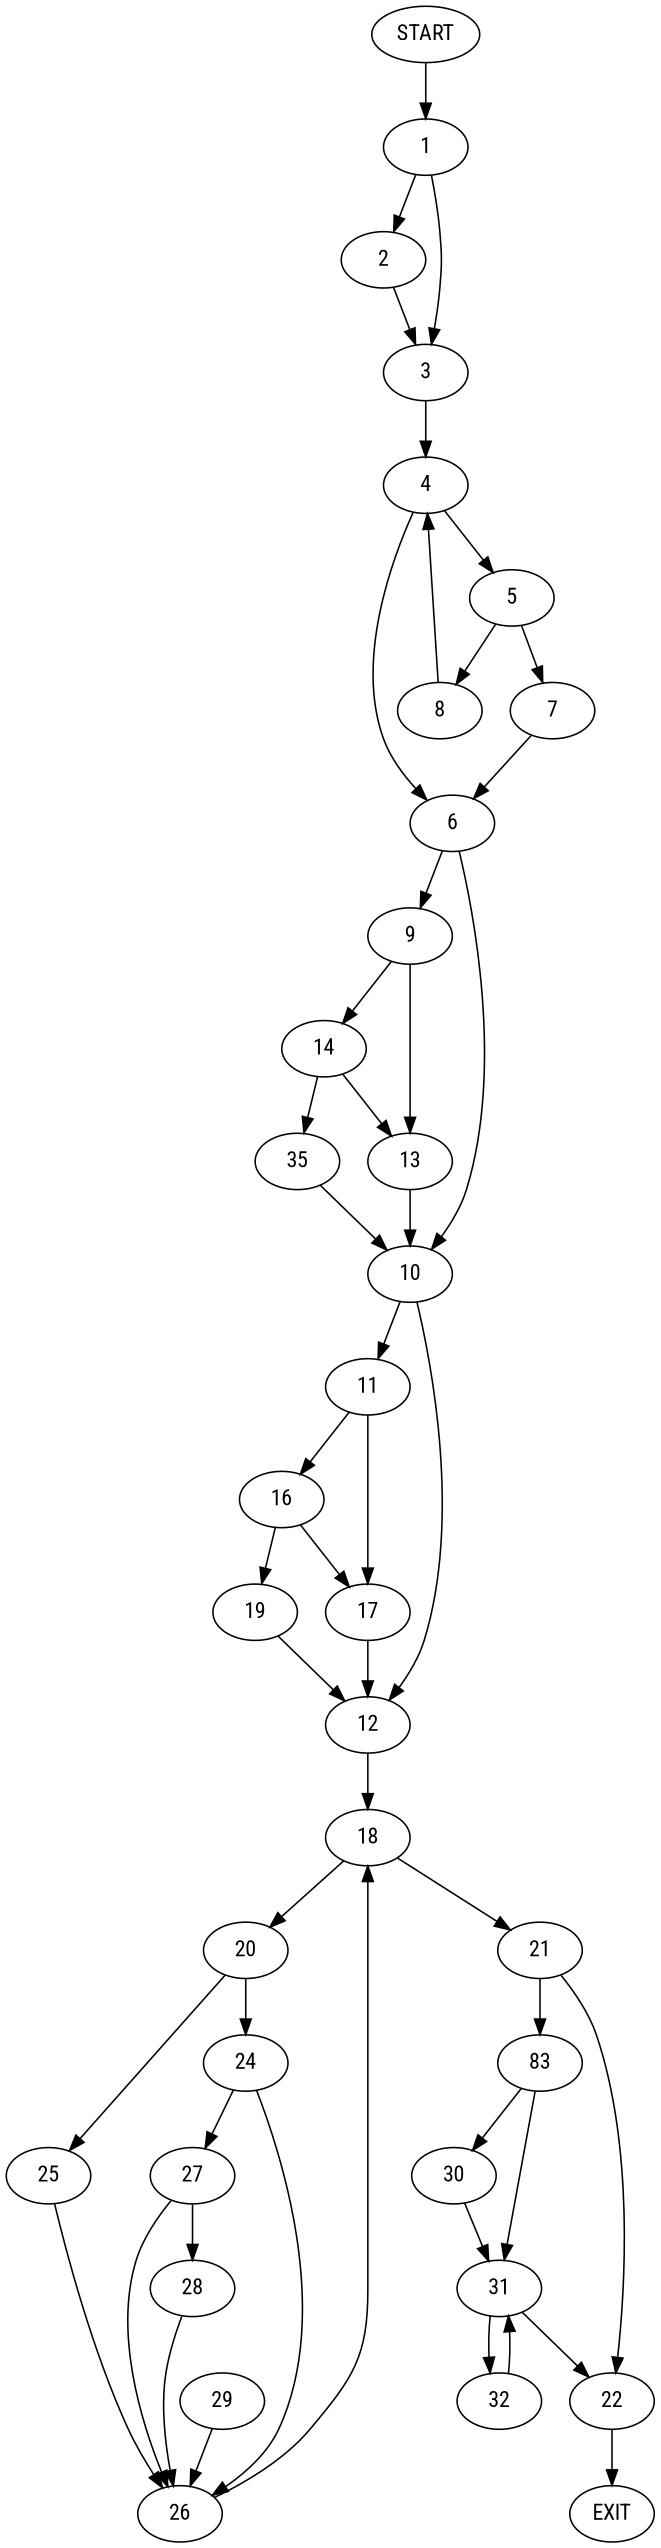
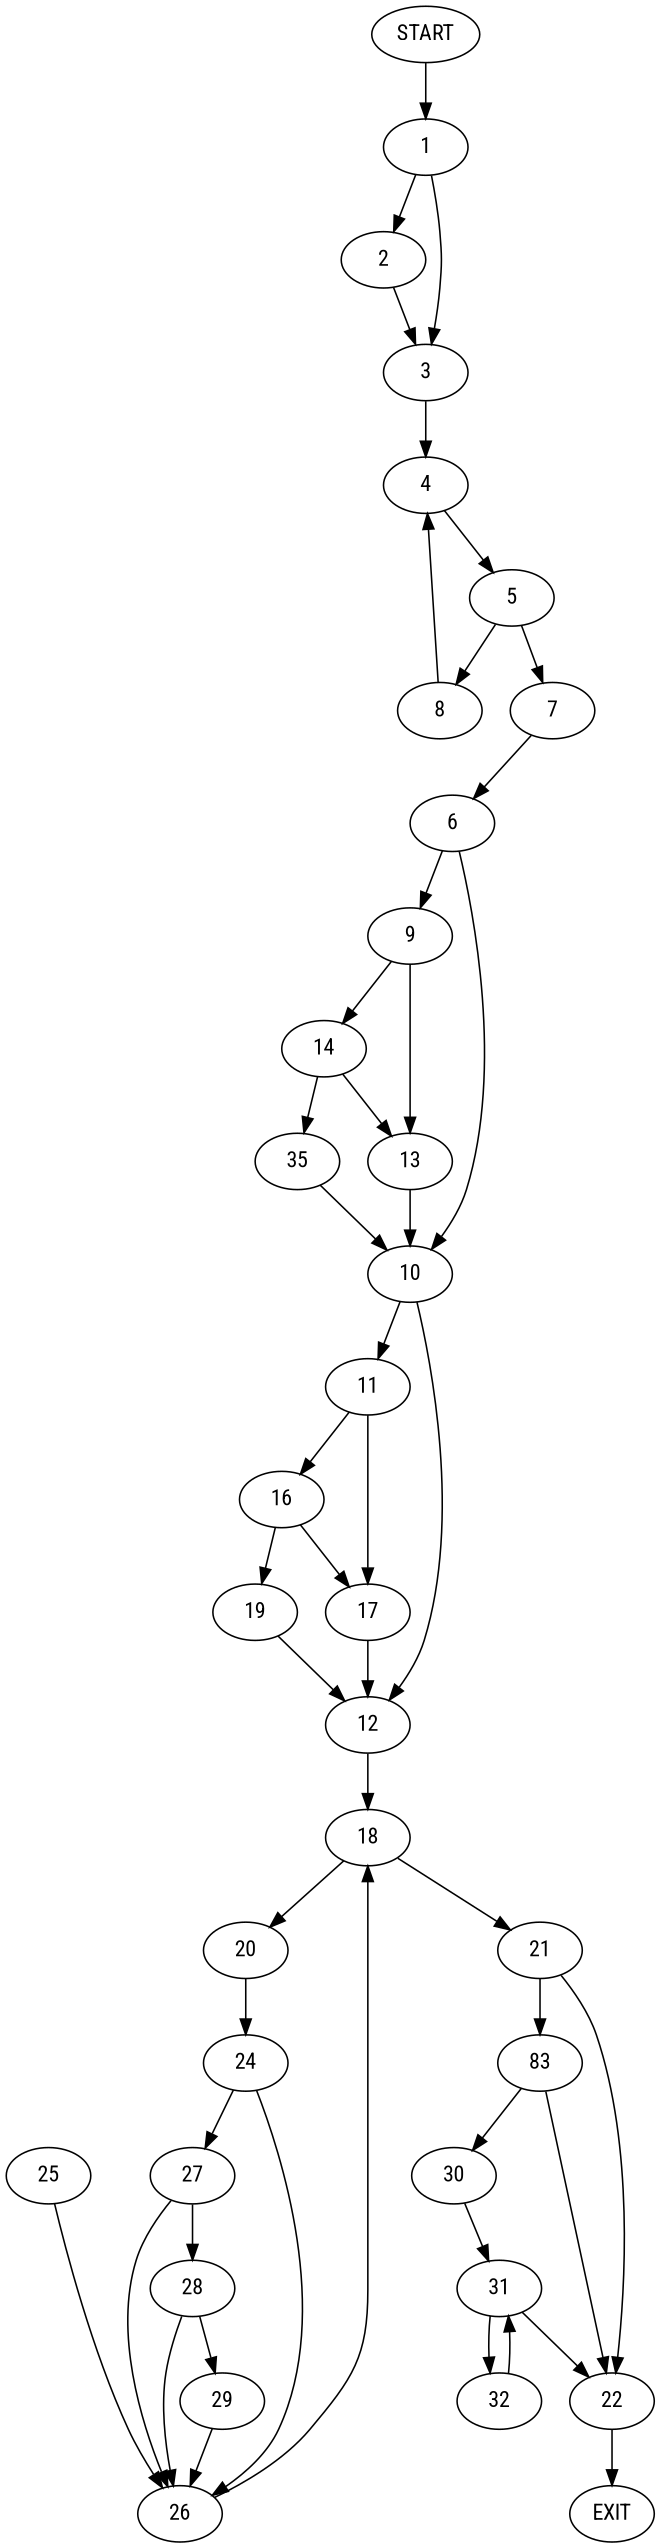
(374, 653) -> none
(153, 2057) -> none
(521, 2168) -> (574, 2225)
none -> (205, 2337)
